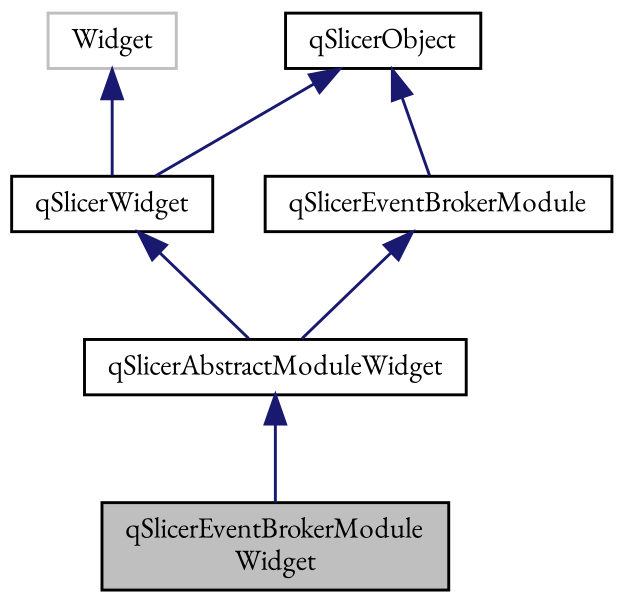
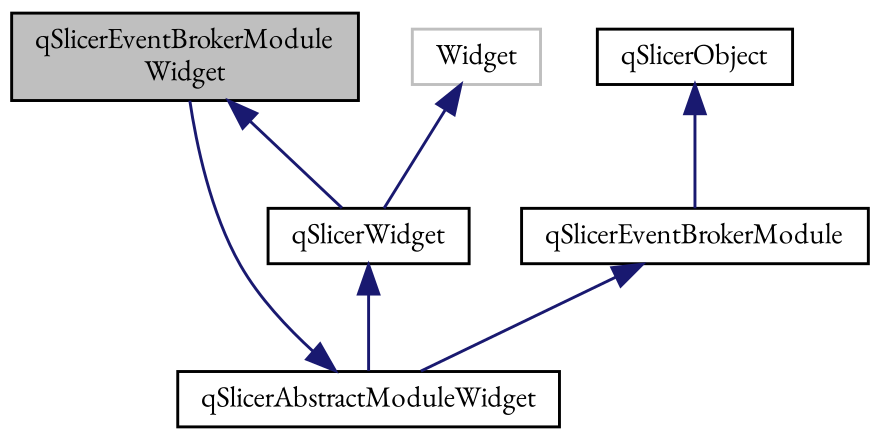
(235, 130) -> (296, 165)
